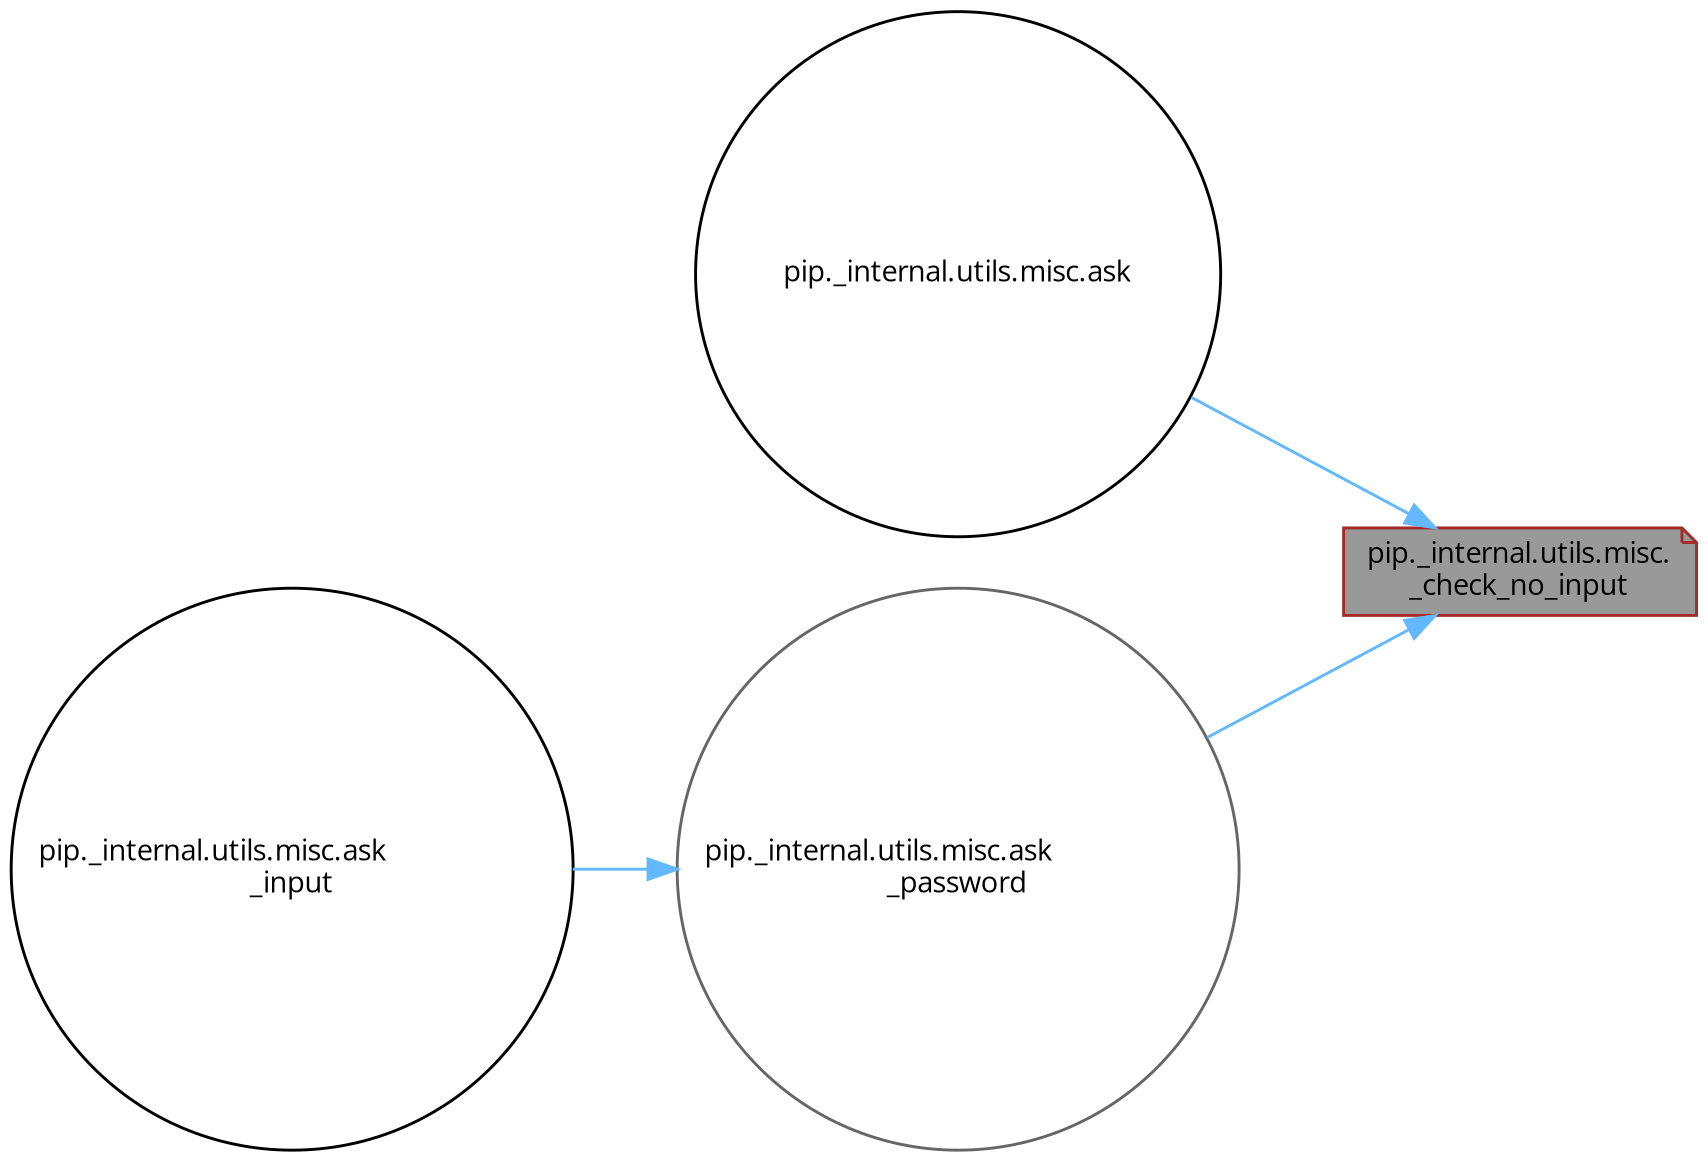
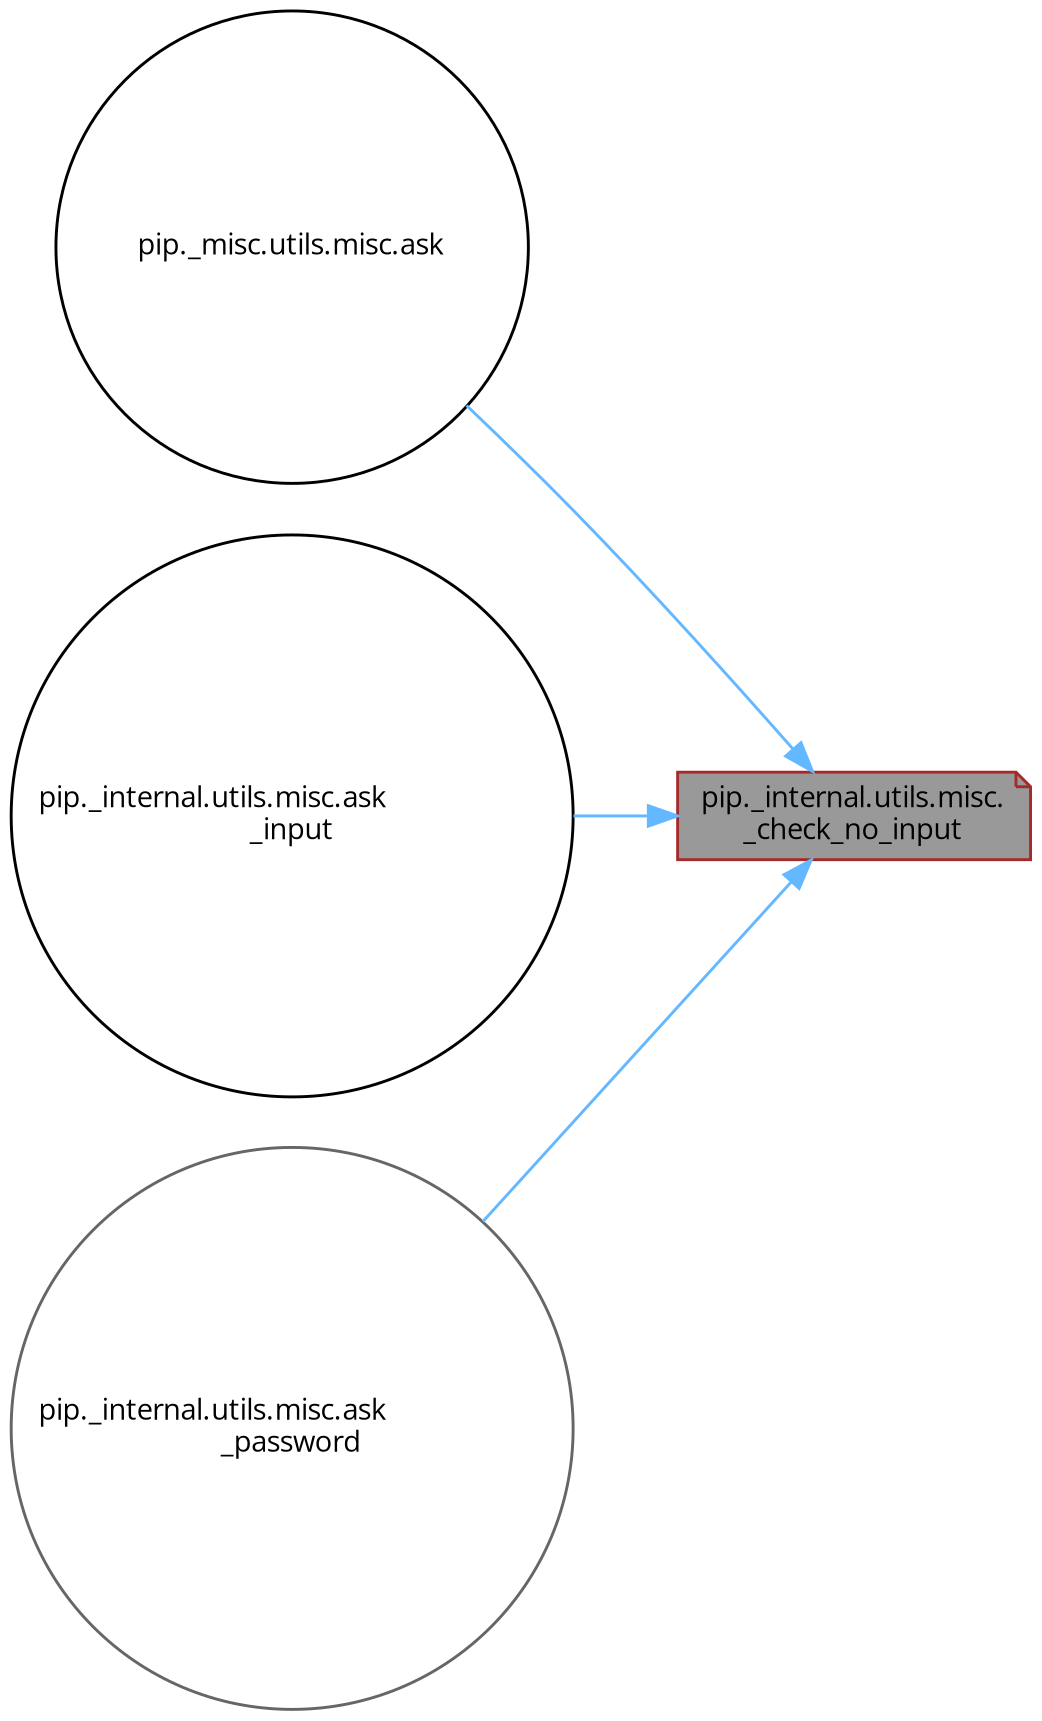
(958, 274) -> (292, 247)
(610, 869) -> (611, 816)
